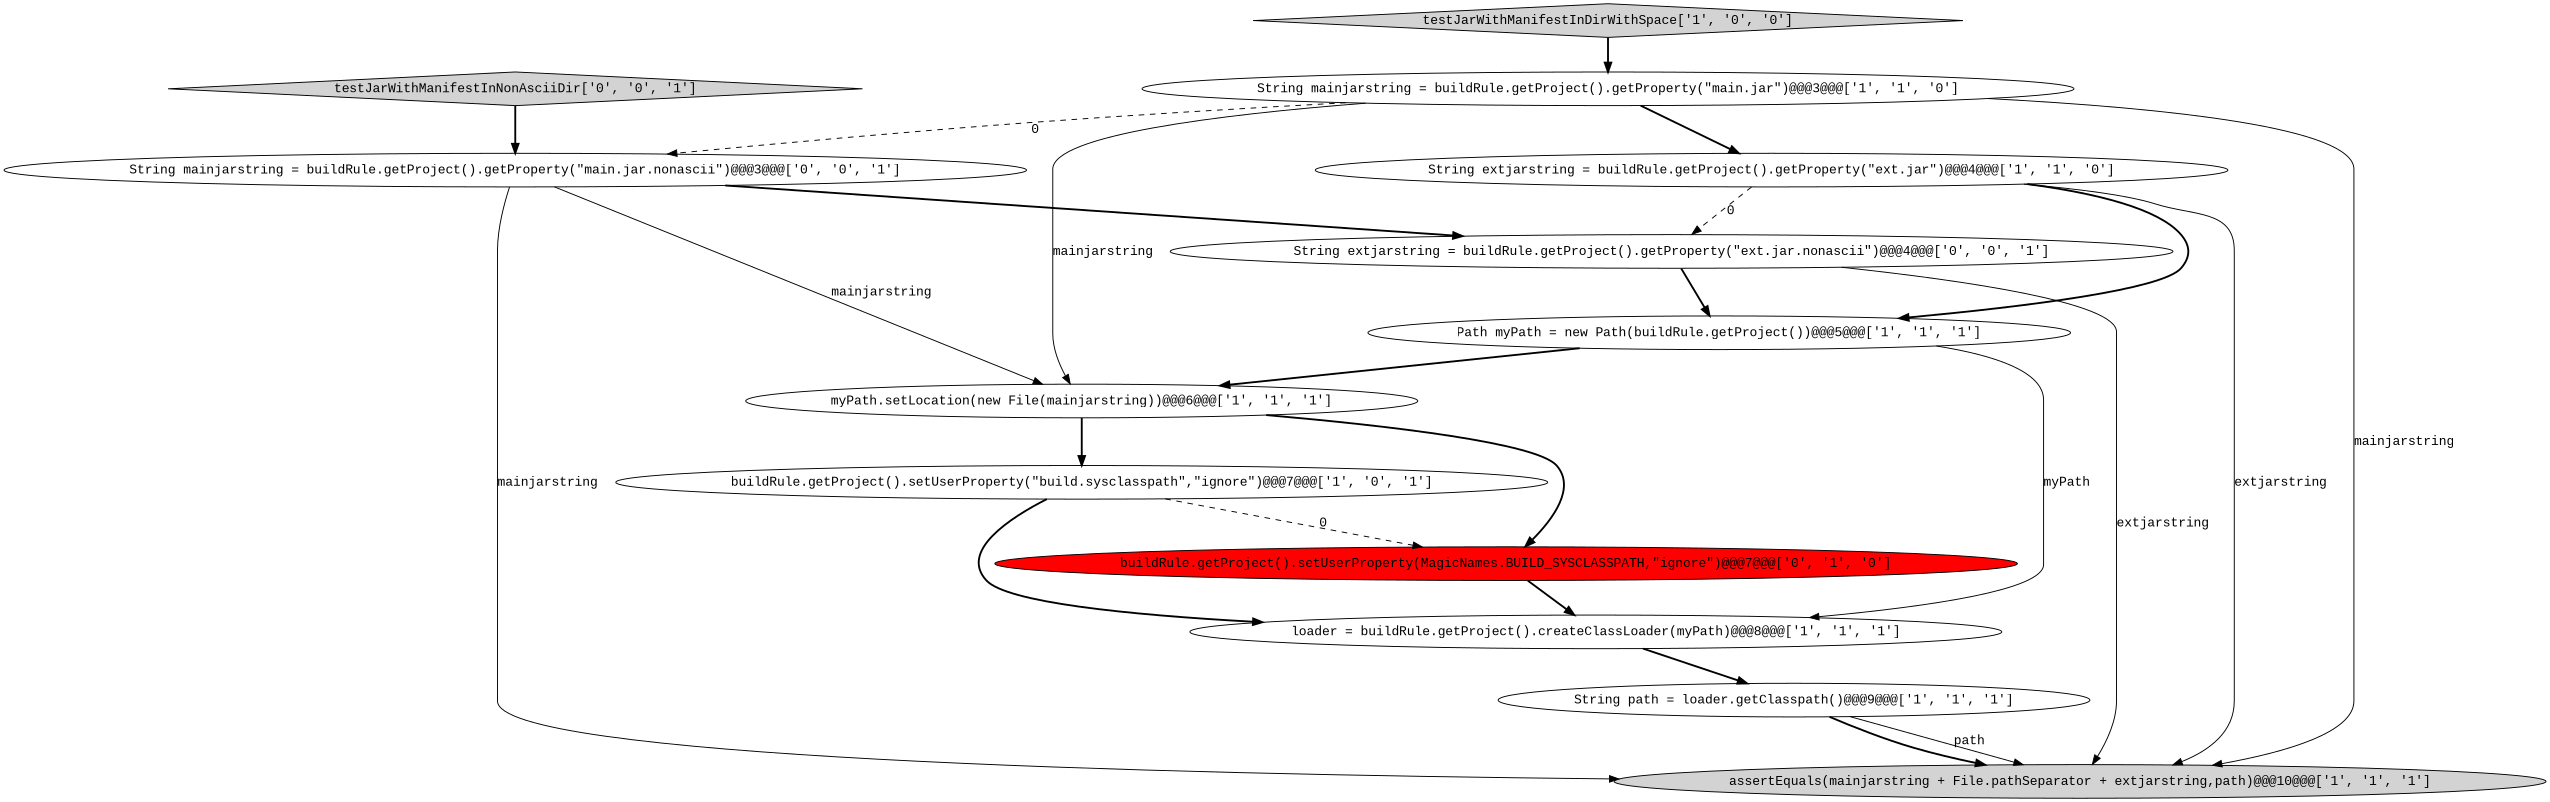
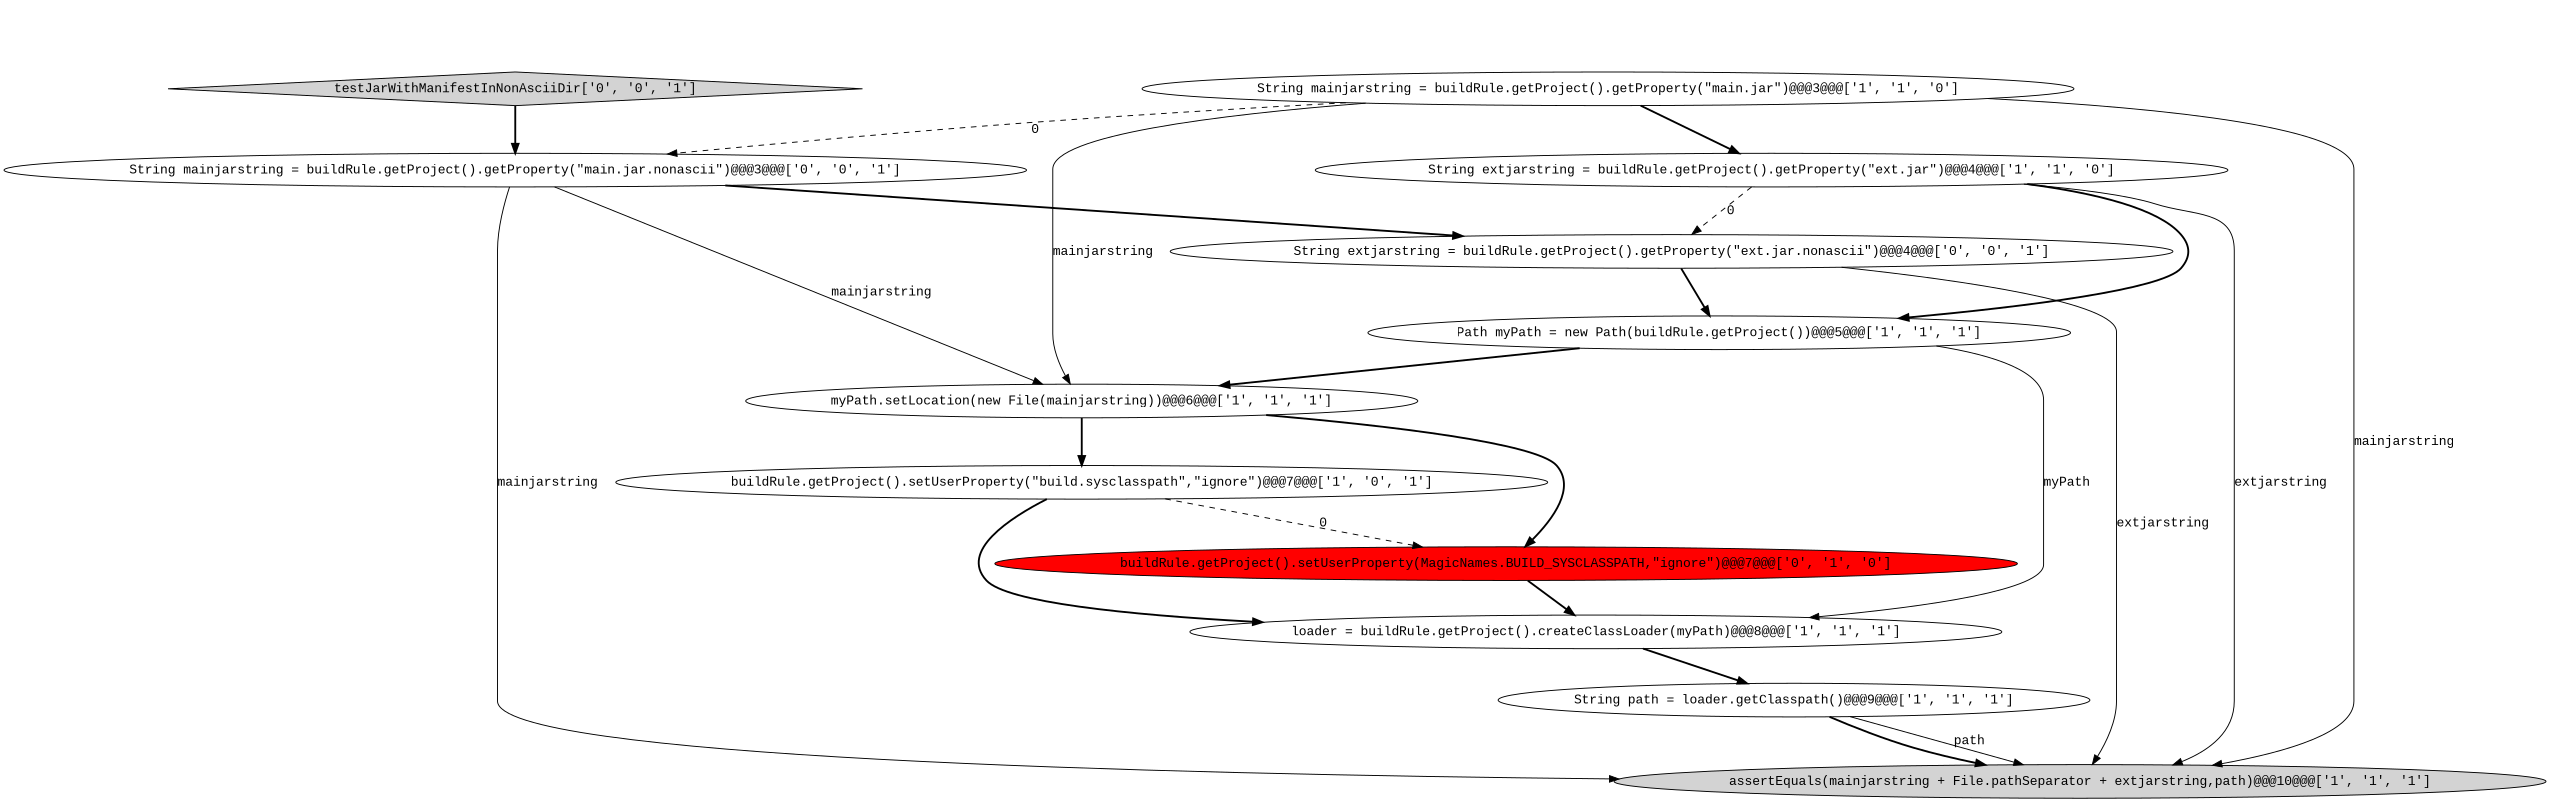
(1608, 21) -> none
